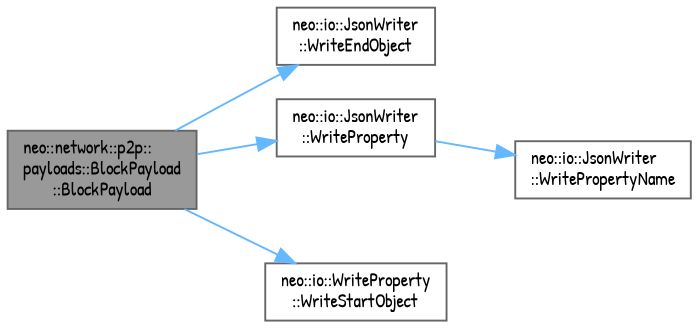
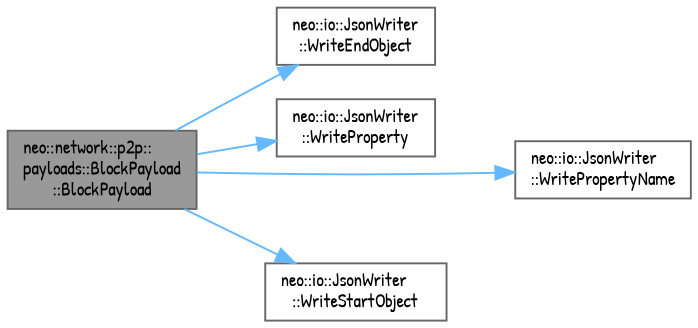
(466, 146) -> (346, 174)
(356, 292) -> (356, 292)
